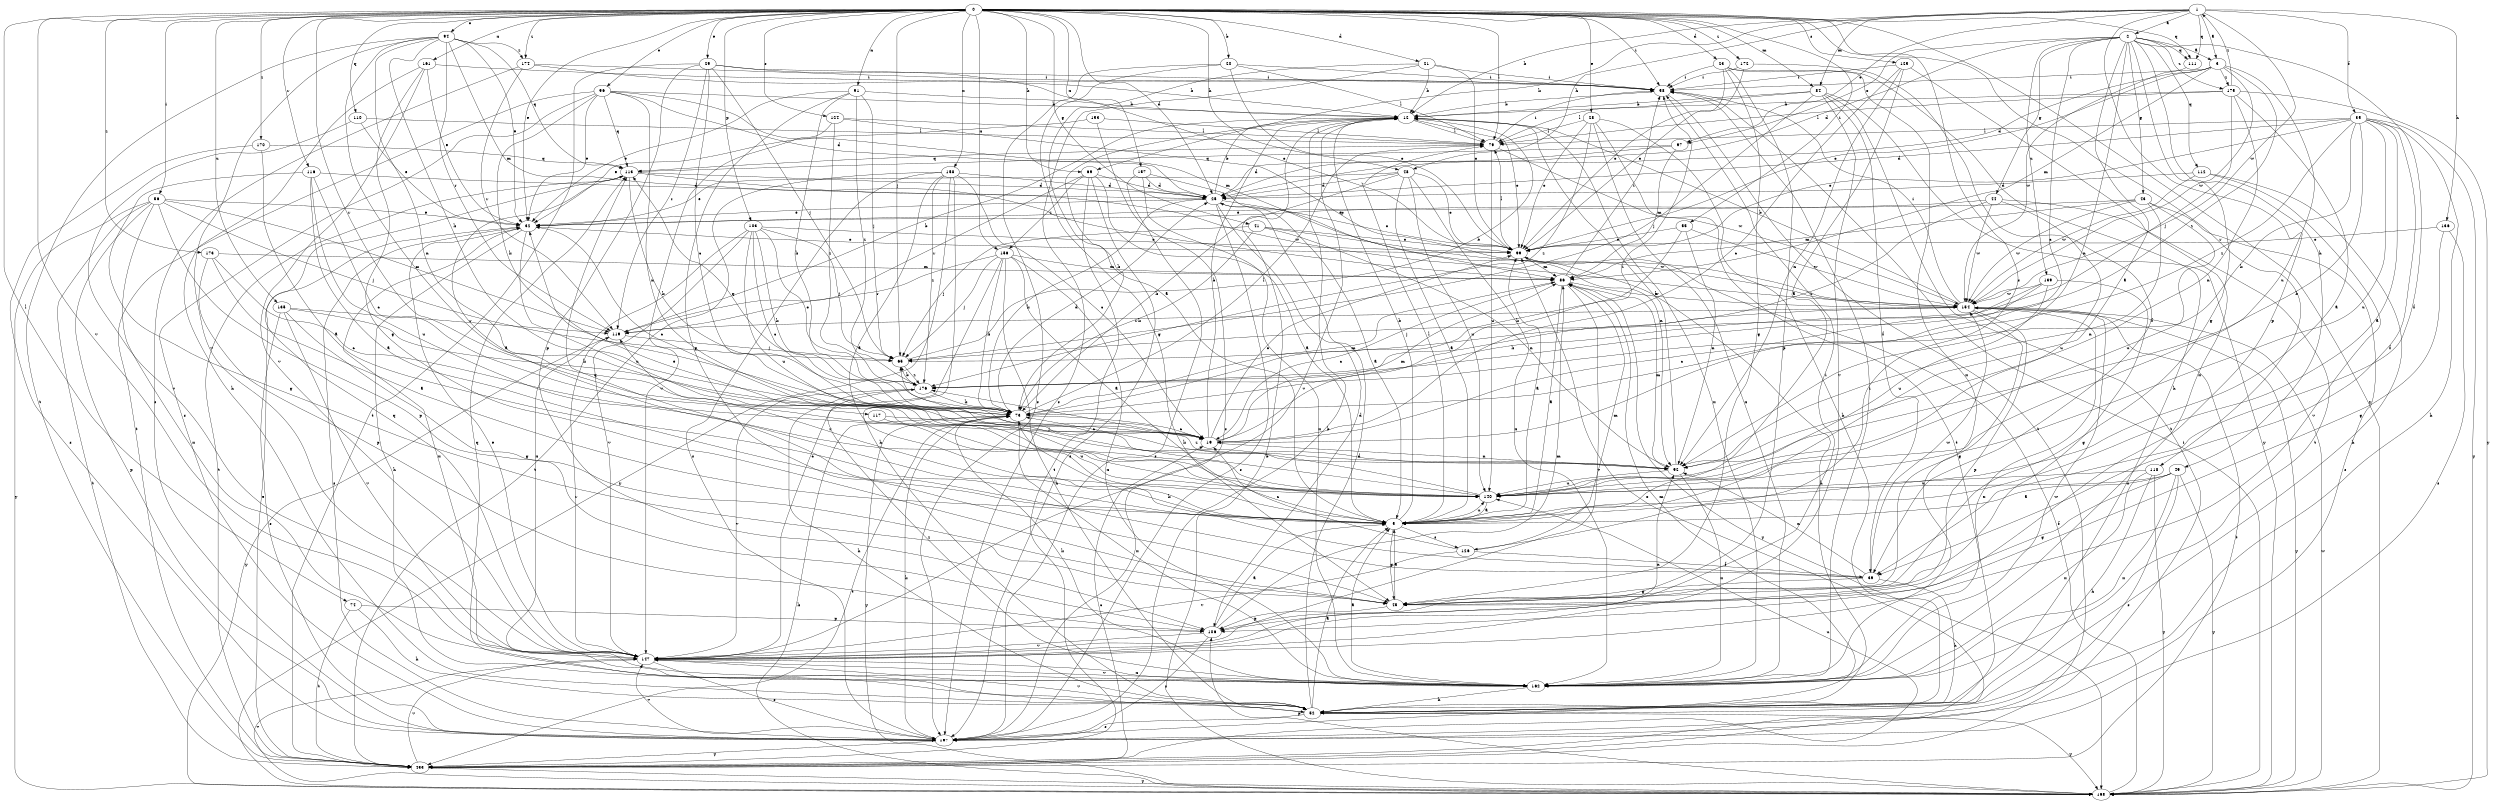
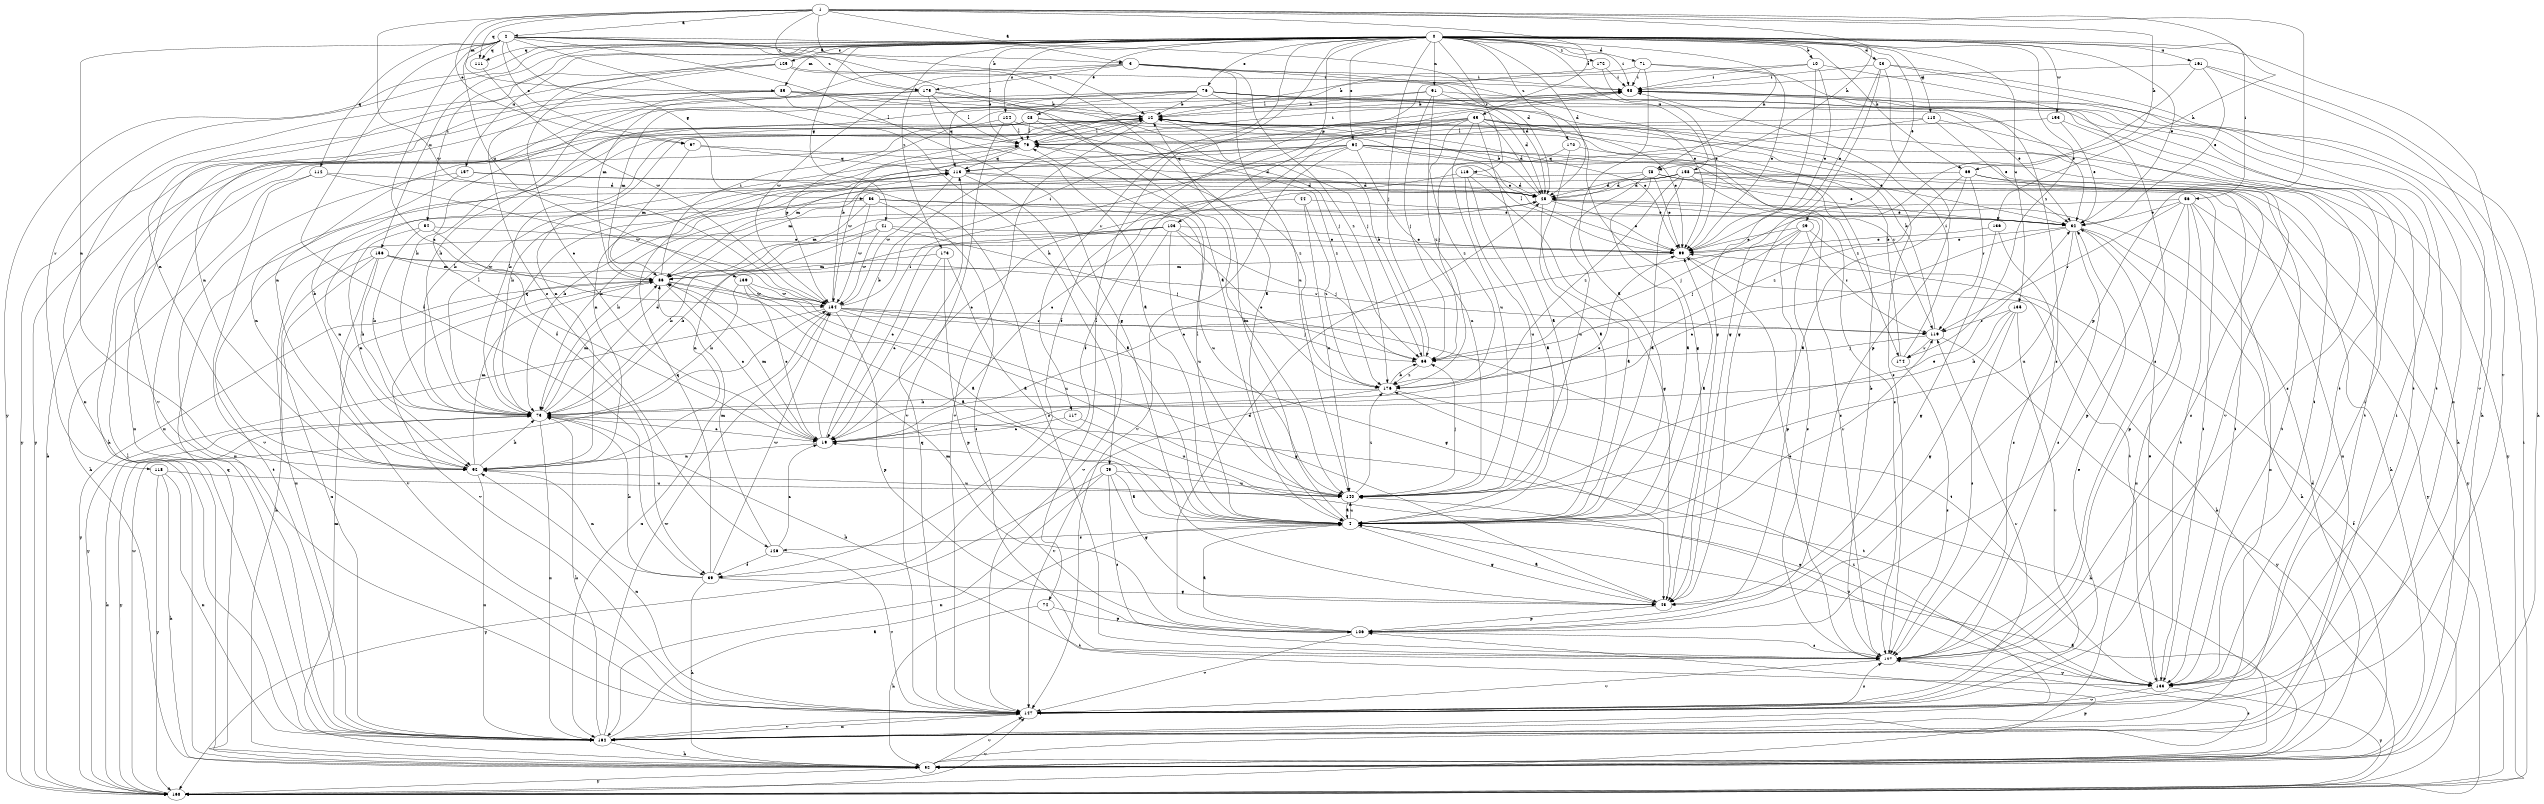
none -> (1776, 39)
(2226, 50) -> (840, 62)
(1229, 64) -> (1815, 64)
(1427, 64) -> (1643, 64)
(1183, 78) -> none
(2040, 89) -> none
(602, 91) -> (1205, 91)
(1818, 91) -> (783, 91)
none -> (1164, 183)
(2143, 199) -> (872, 199)
(1050, 210) -> (1695, 313)
(494, 218) -> (1921, 348)
(1684, 226) -> (427, 226)
(1976, 251) -> none
(2297, 294) -> (556, 294)
(957, 309) -> (1564, 160)
(772, 388) -> (1464, 396)
(1359, 409) -> (1238, 425)
none -> (115, 442)
(813, 456) -> (408, 483)
(1394, 524) -> (1350, 524)
(944, 740) -> (1888, 659)
(420, 768) -> (2160, 686)
(961, 785) -> (612, 790)
